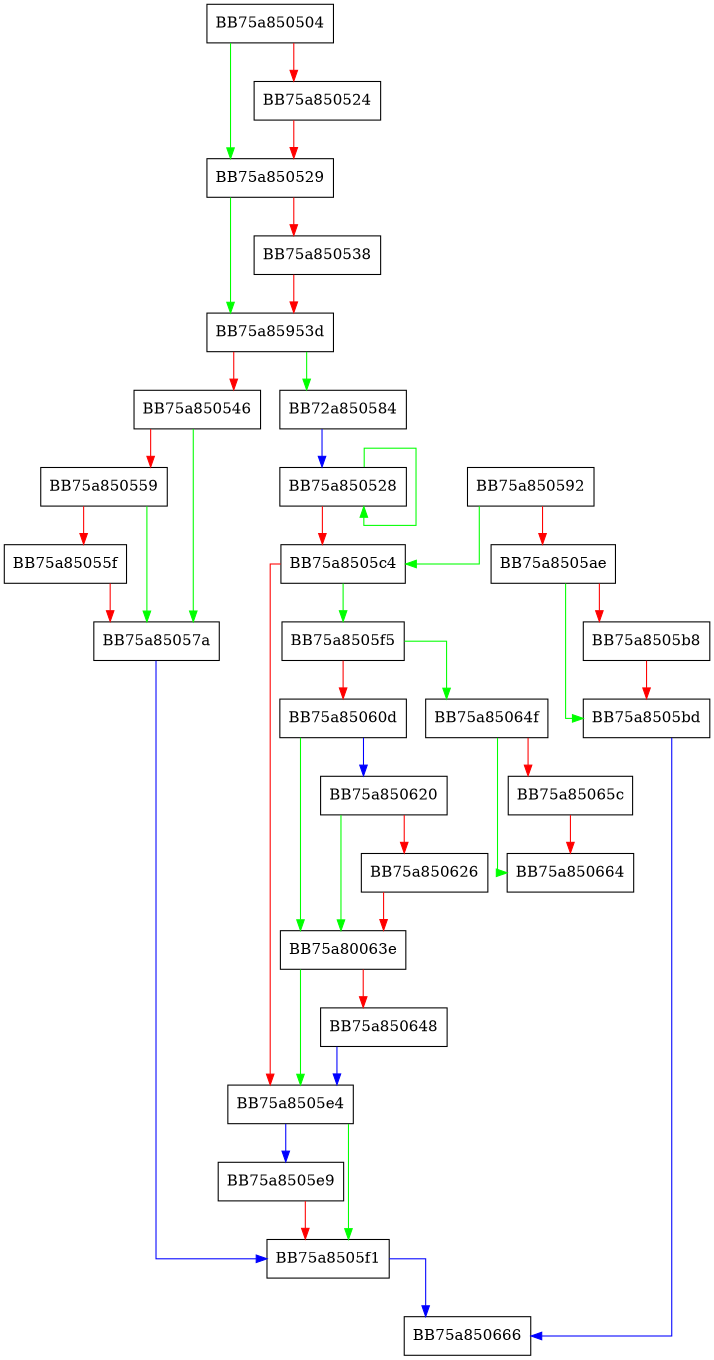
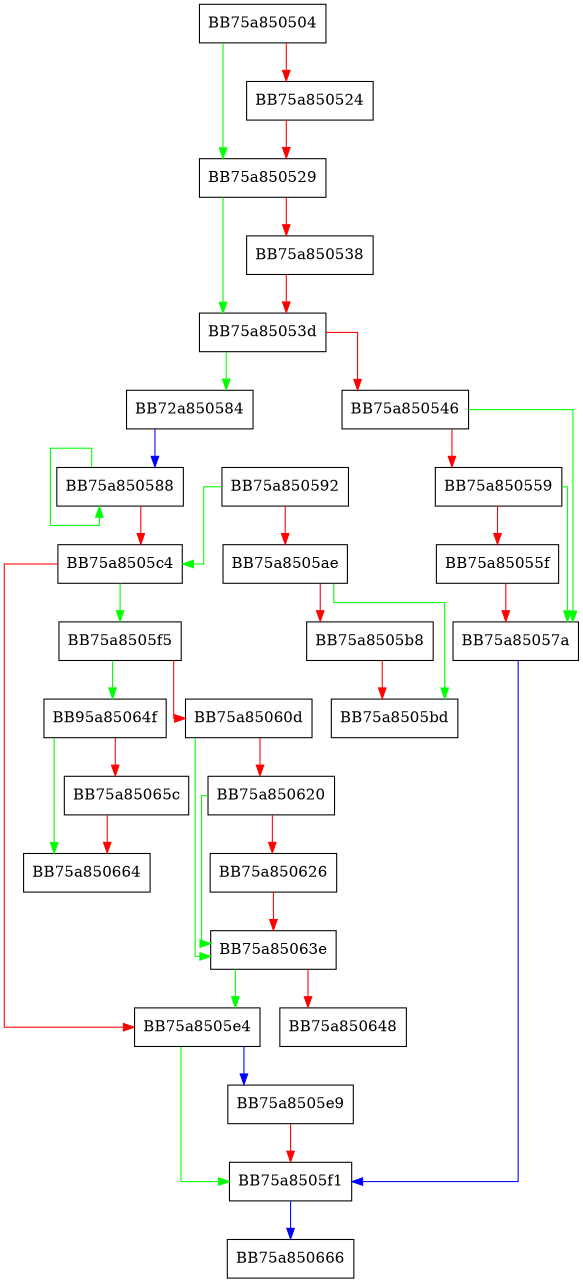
(270, 332) -> (263, 332)
(343, 487) -> (120, 487)
(487, 718) -> (105, 718)
(363, 751) -> (260, 751)
(343, 950) -> (273, 950)
(337, 1060) -> none
(672, 1102) -> none
